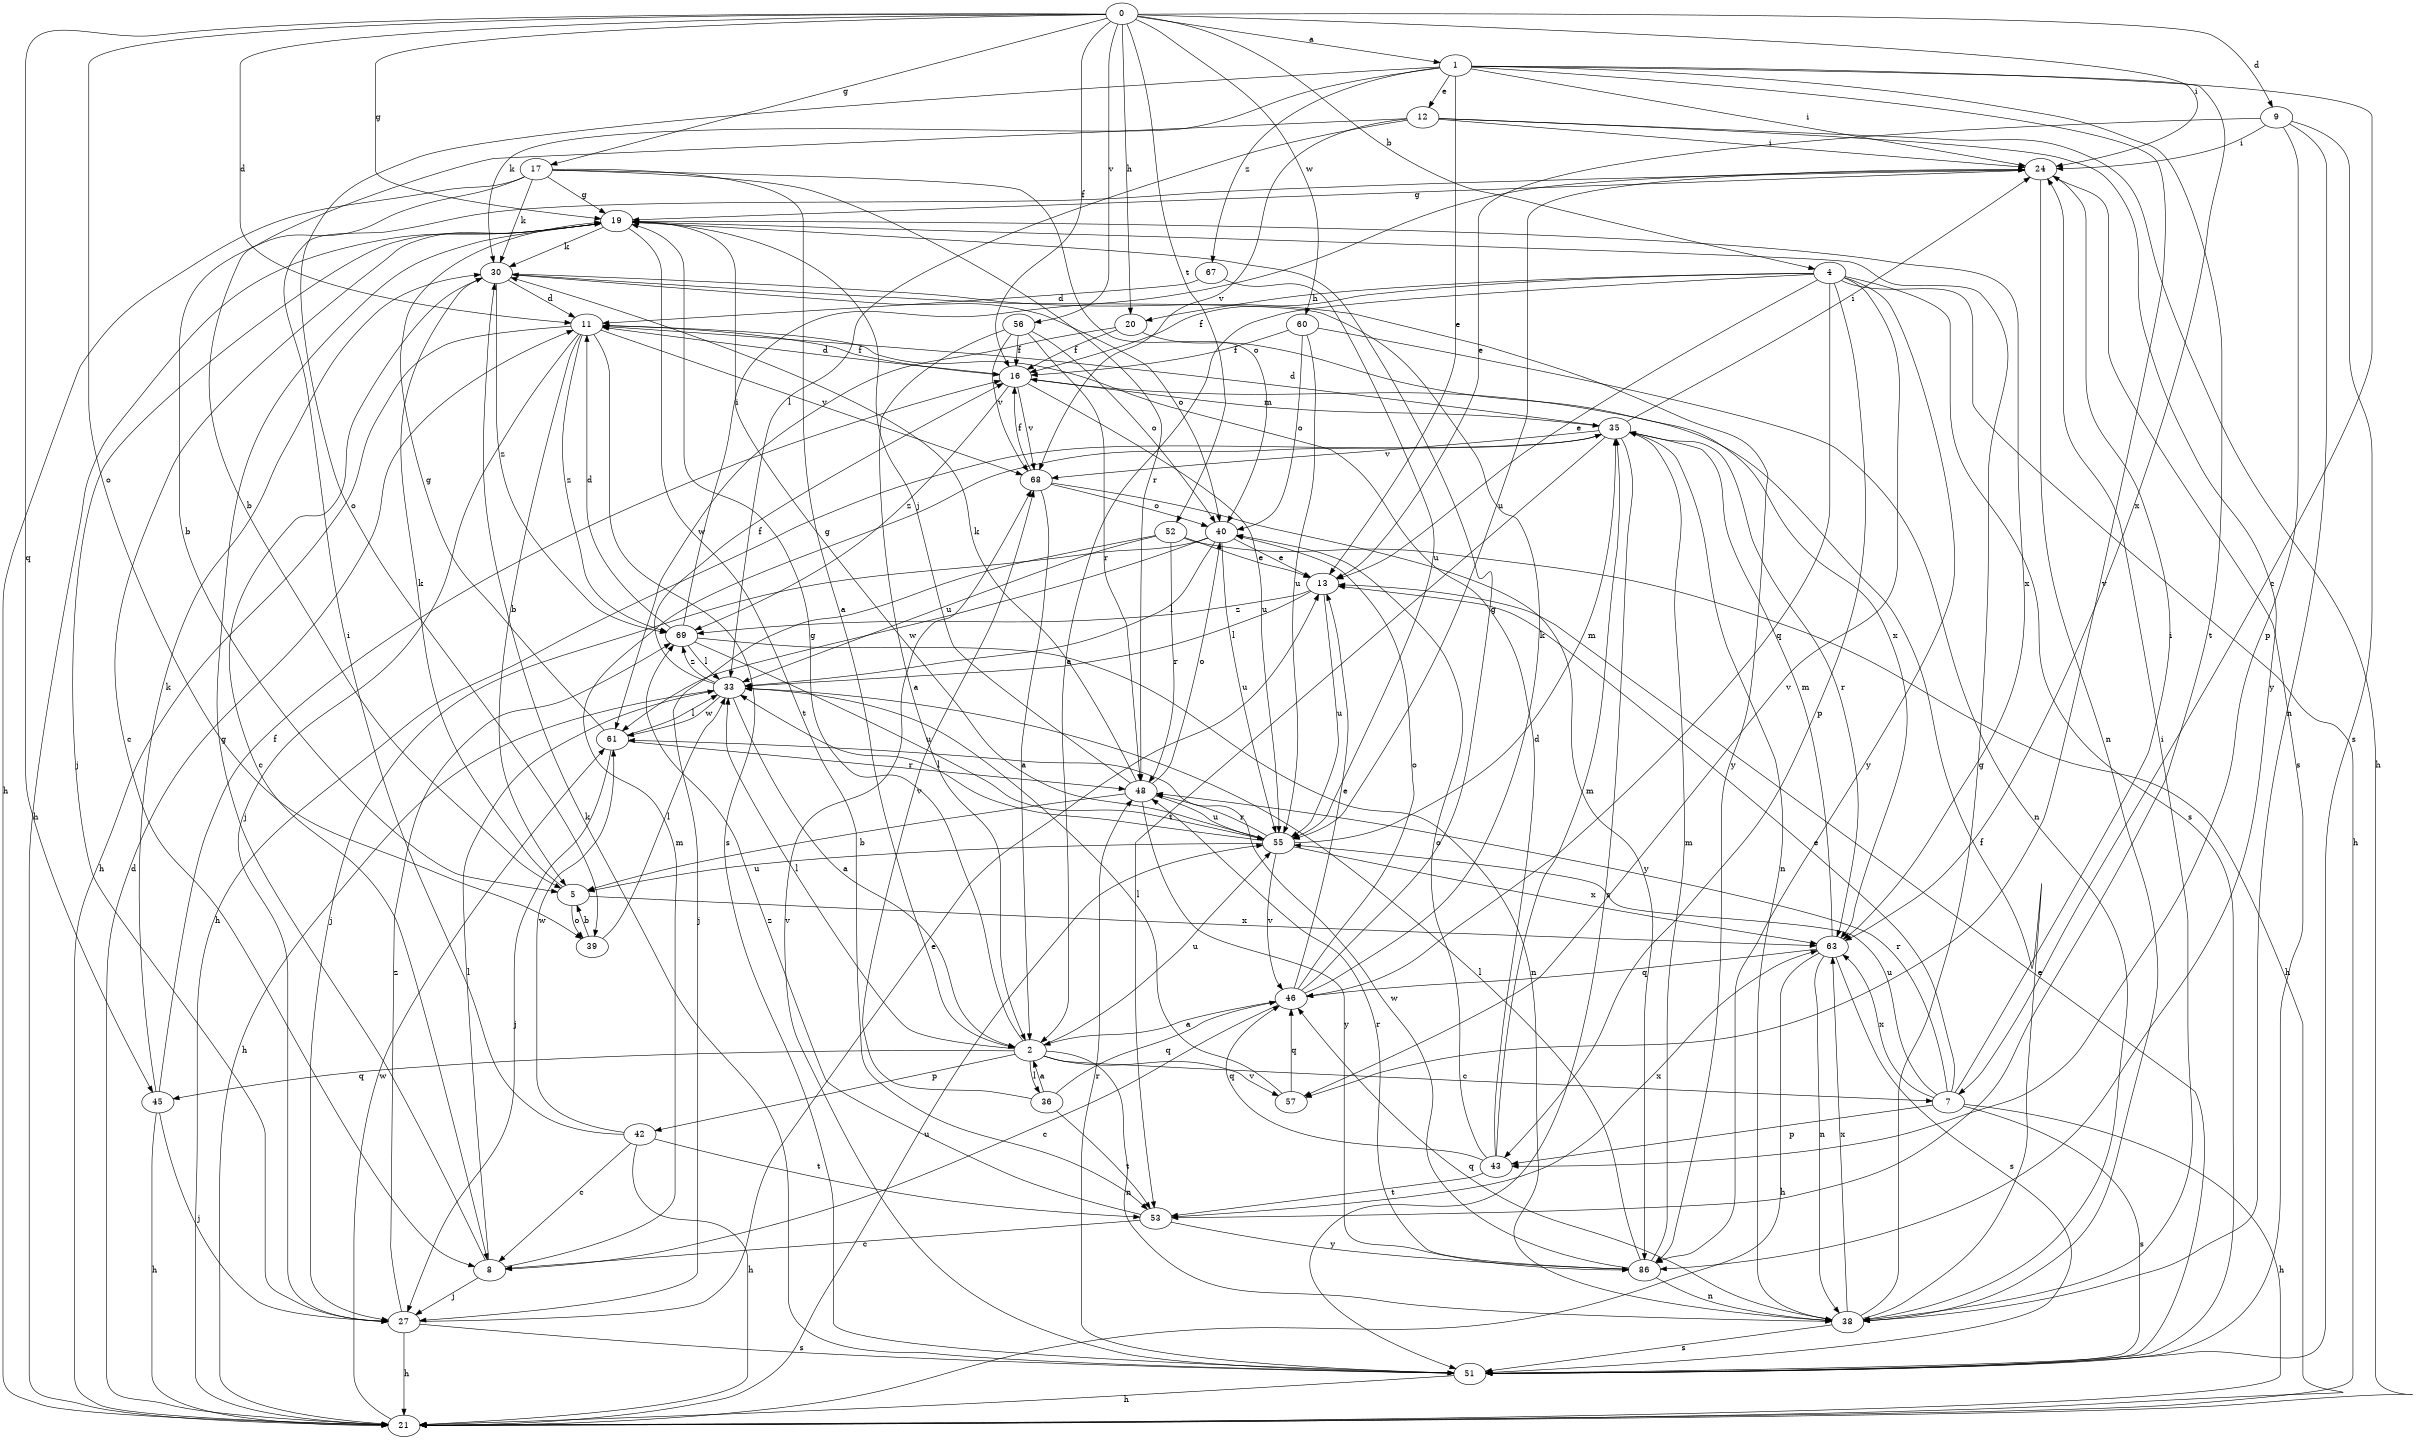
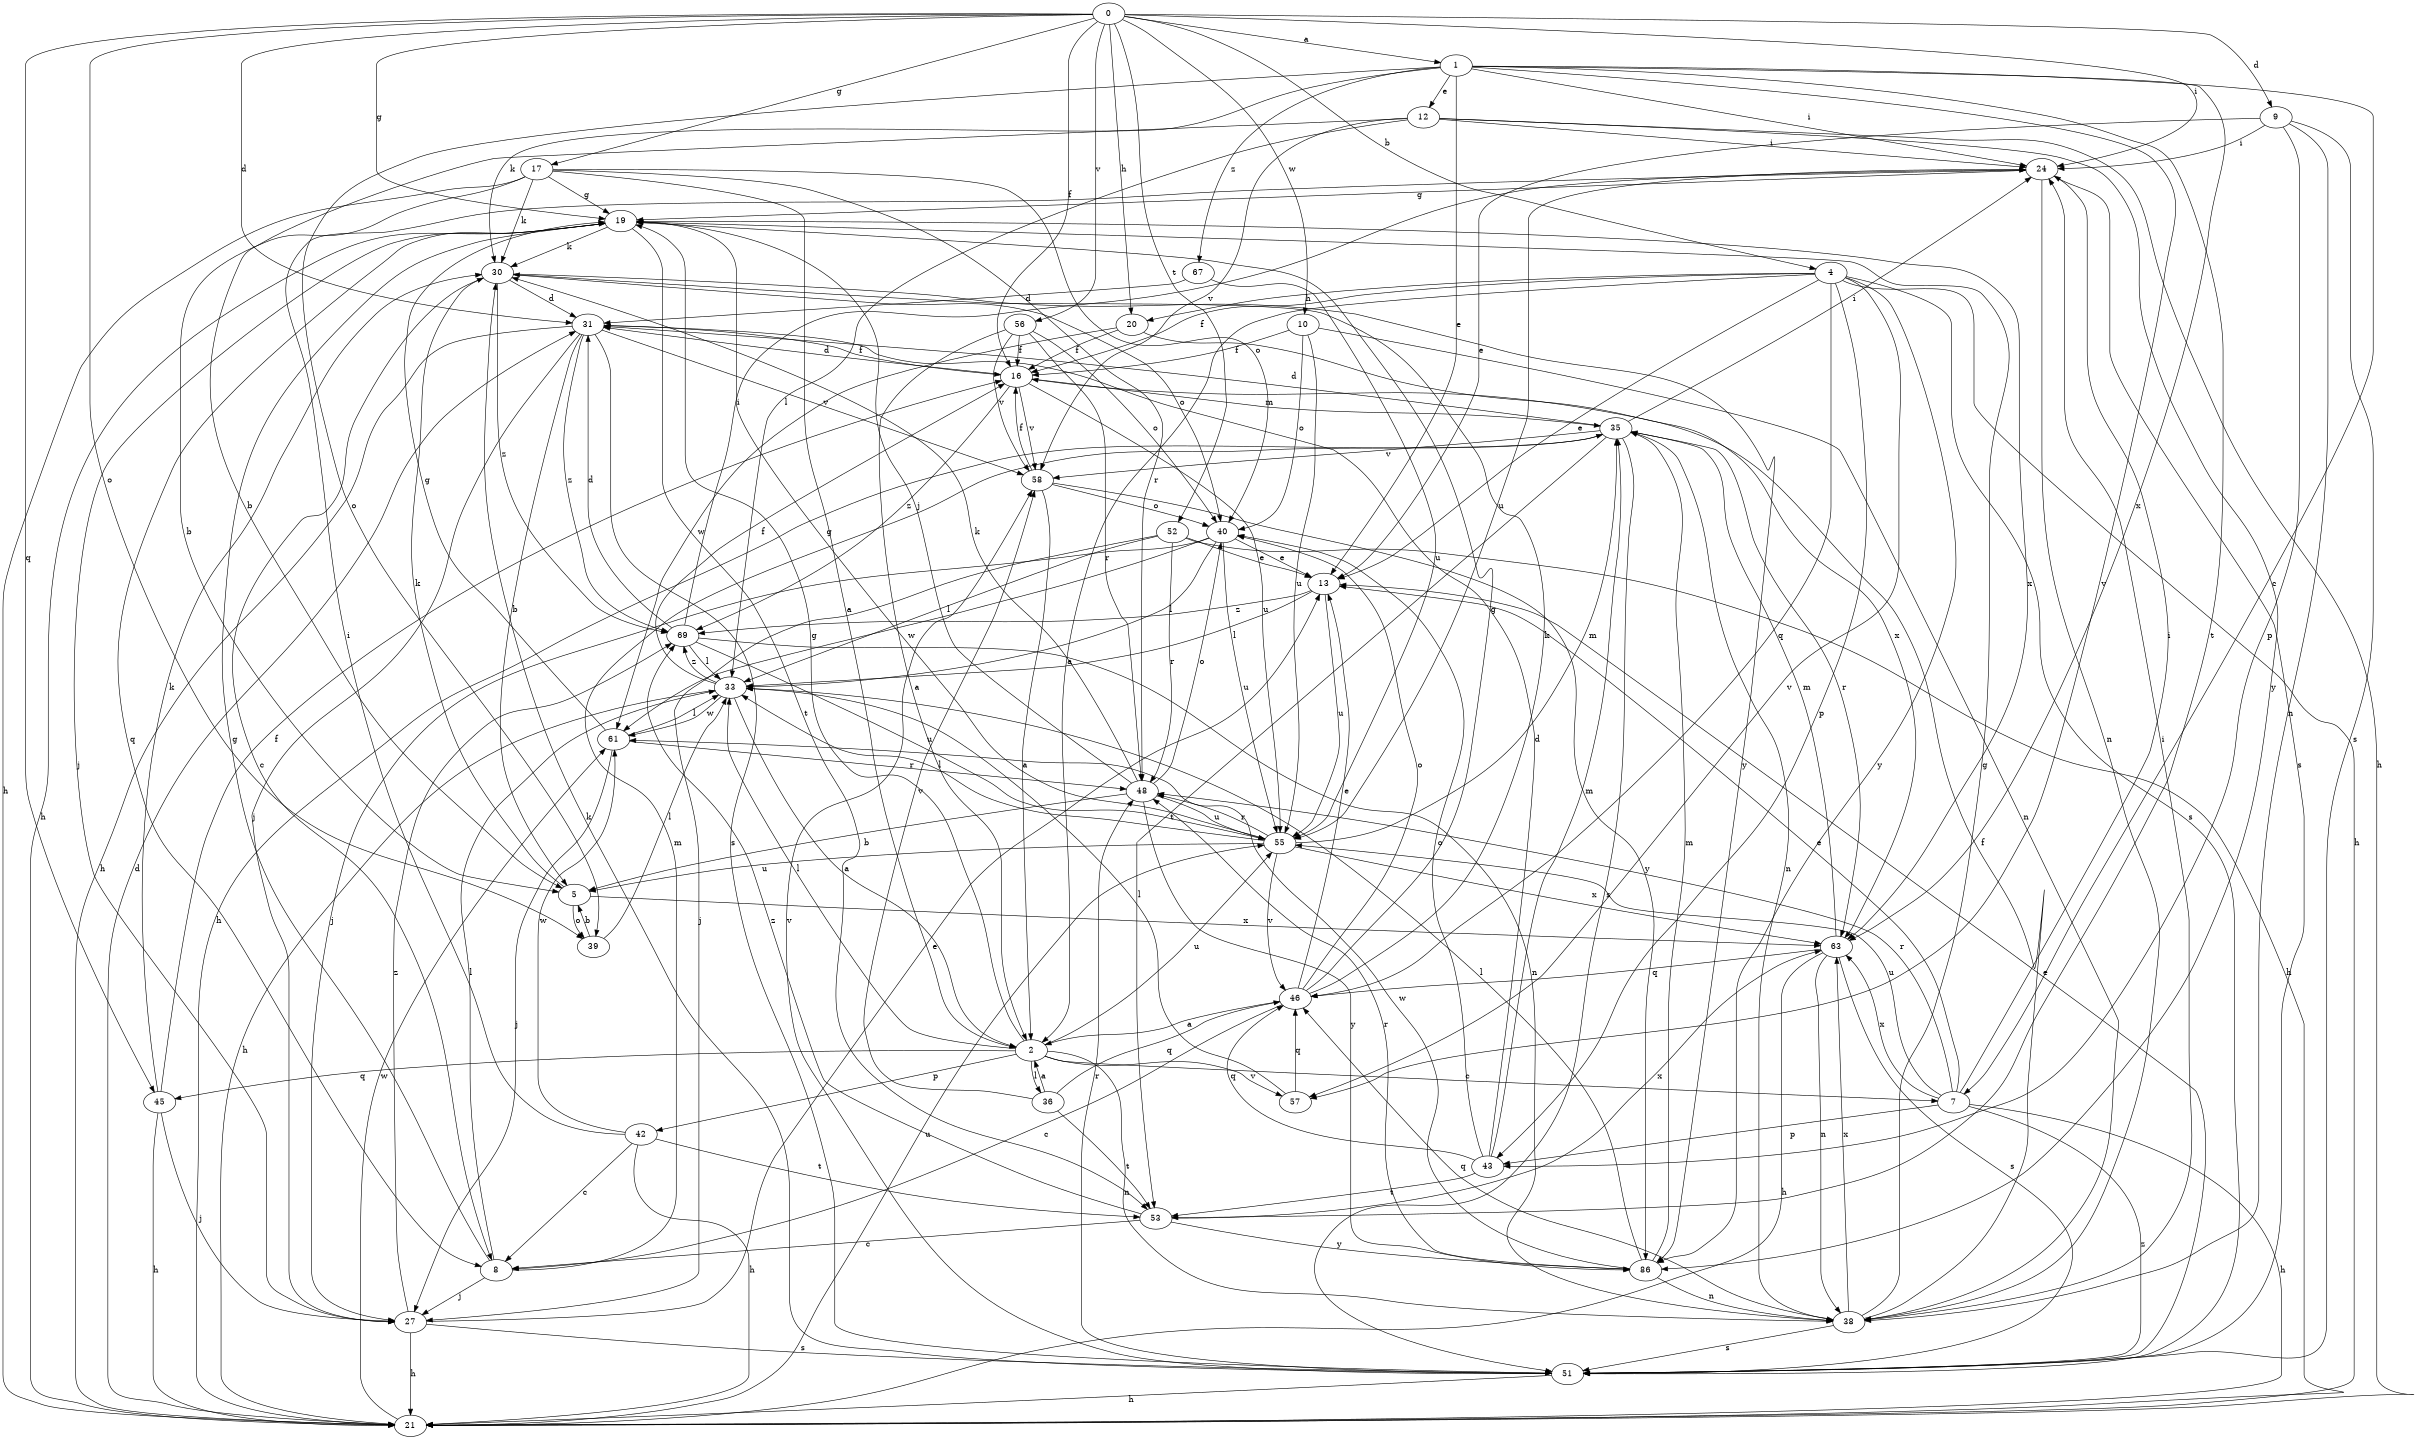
(587, 325) -> (588, 325)
(1302, 325) -> (1303, 325)
(1036, 480) -> (1037, 480)
(949, 610) -> (949, 610)
(129, 739) -> (133, 739)
(2142, 1244) -> (2143, 1244)
